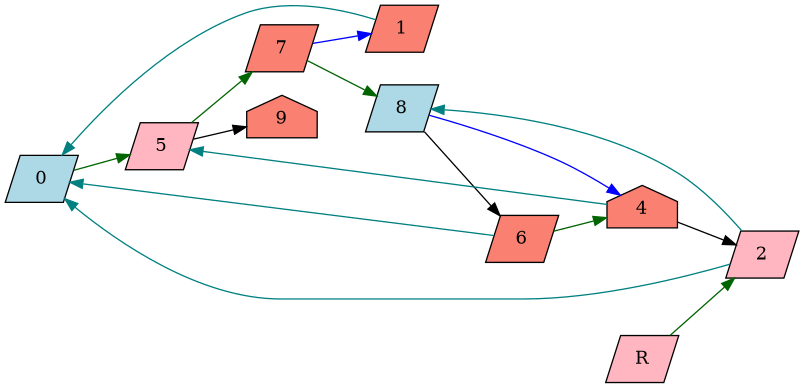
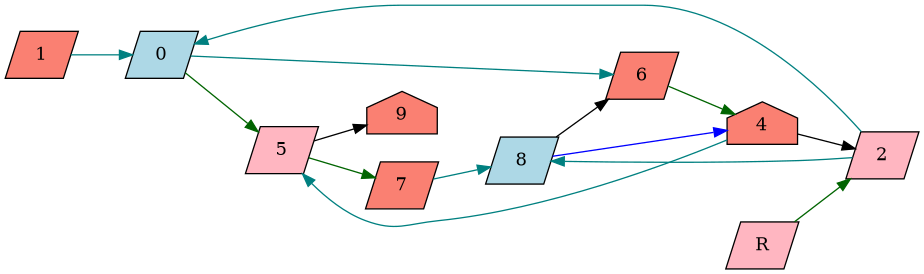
(335, 40) -> none
(336, 75) -> (456, 174)
(289, 210) -> (395, 65)
